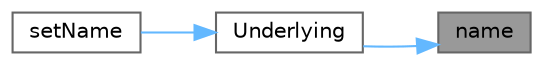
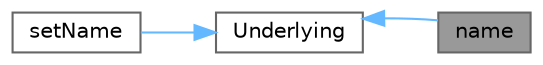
(390, 47) -> (411, 19)
